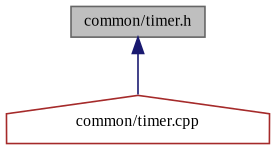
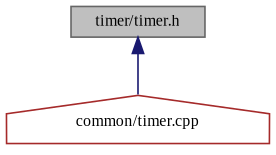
(138, 22) -> (138, 22)
